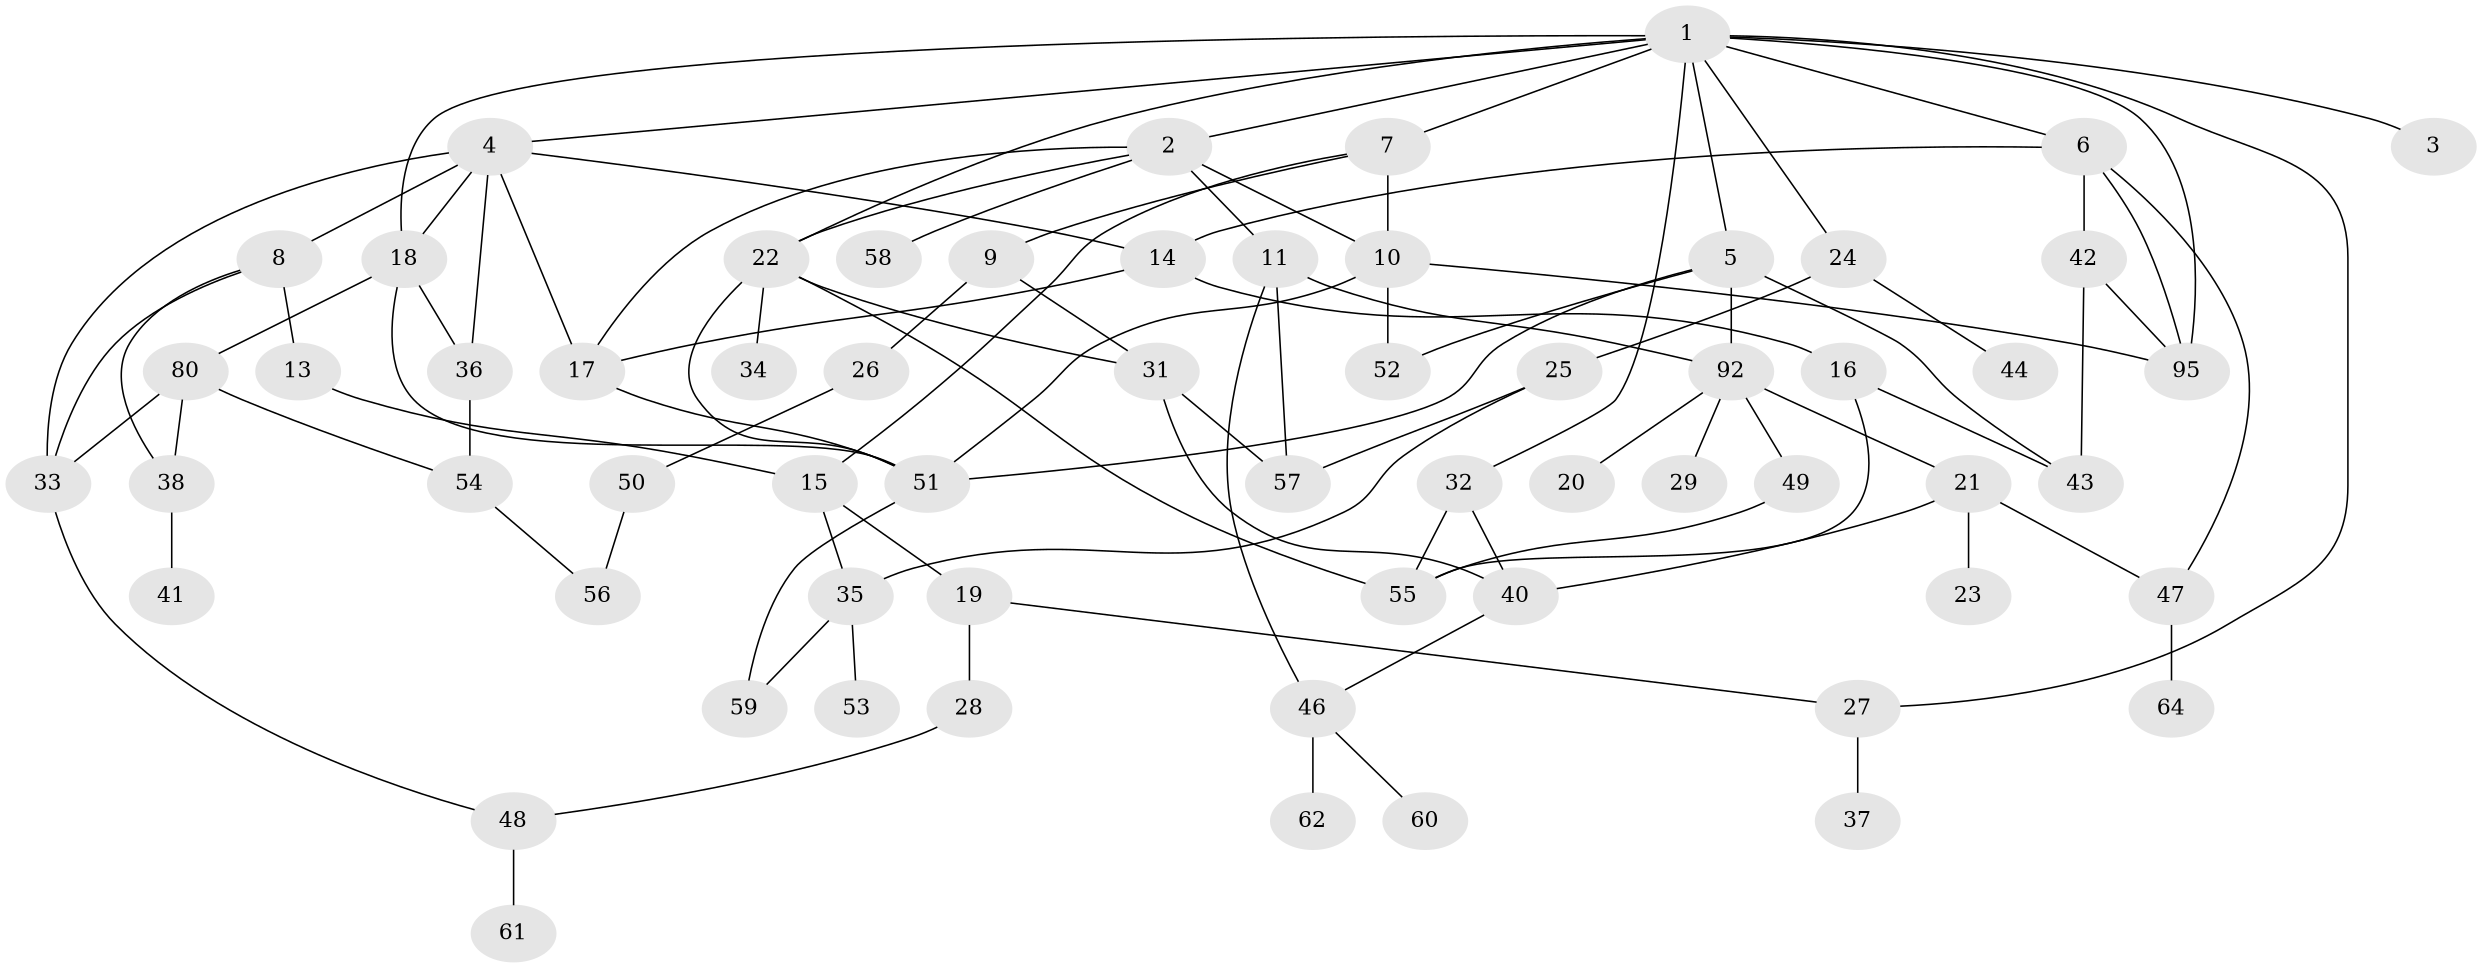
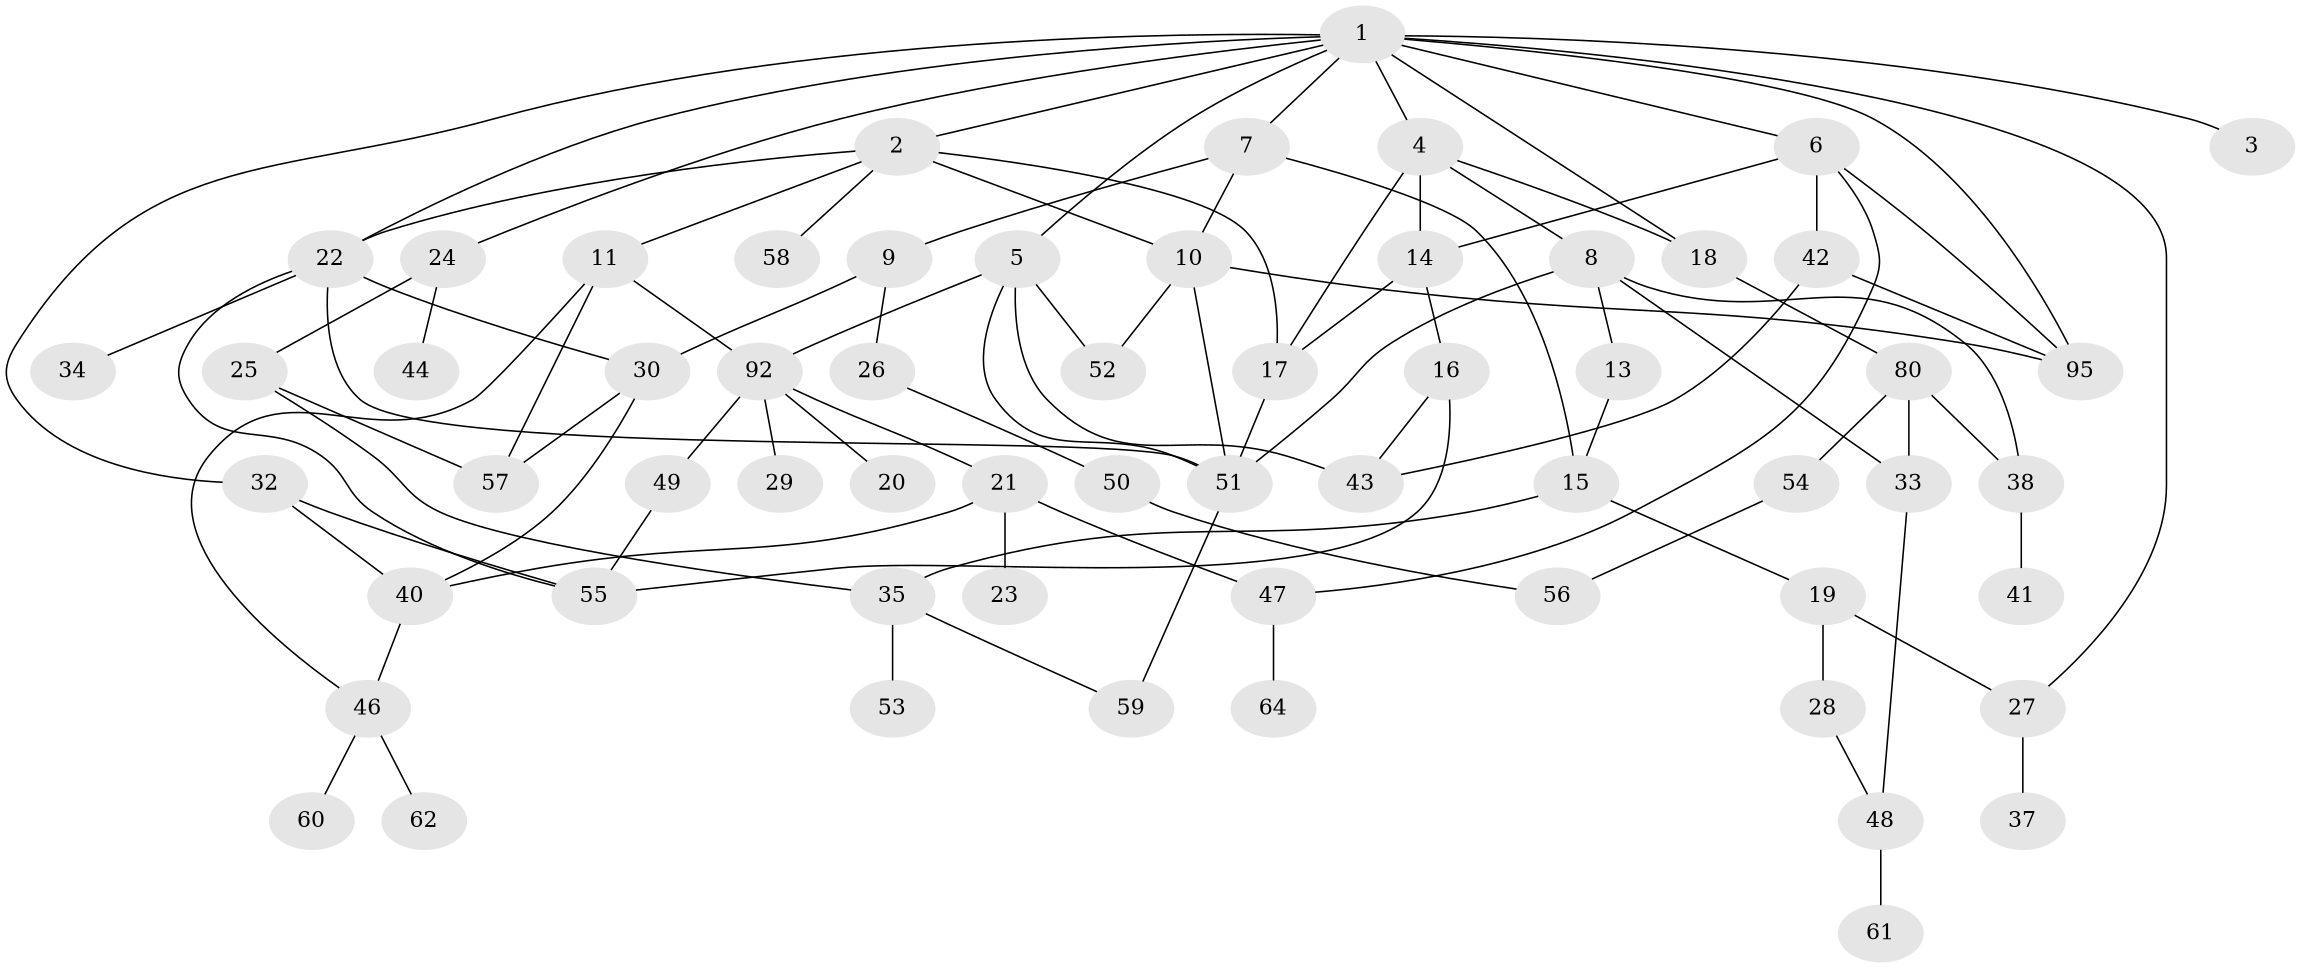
(188, 237) -> none
(470, 372) -> none
(1157, 372) -> (648, 372)
(684, 445) -> (1390, 344)
